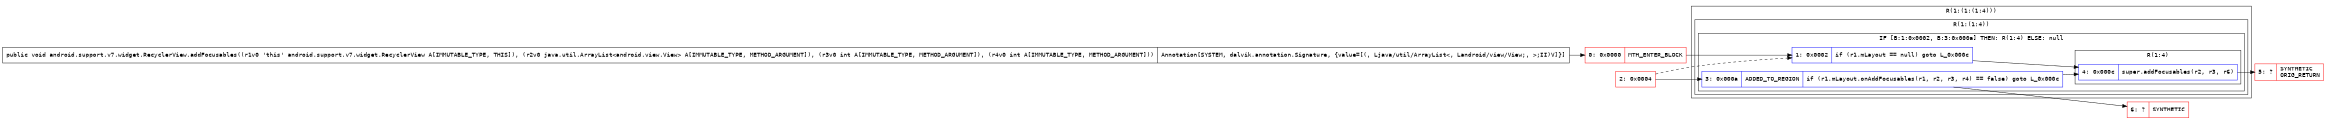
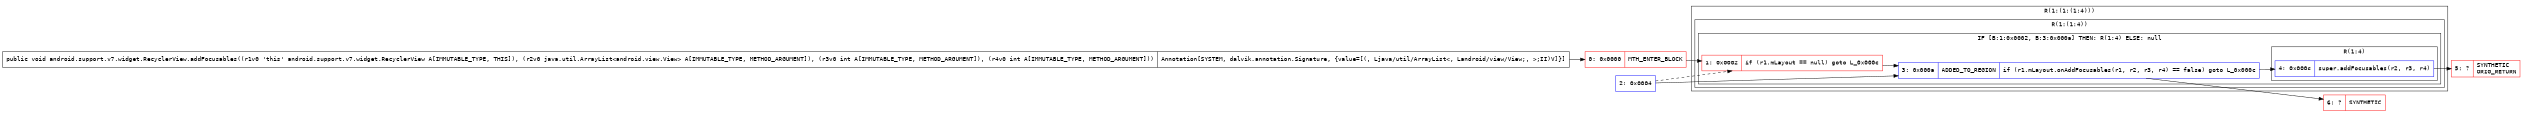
(1882, 55) -> (1792, 63)
(2023, 64) -> (1888, 65)
(2178, 72) -> (2374, 68)
(1636, 79) -> (1636, 84)
